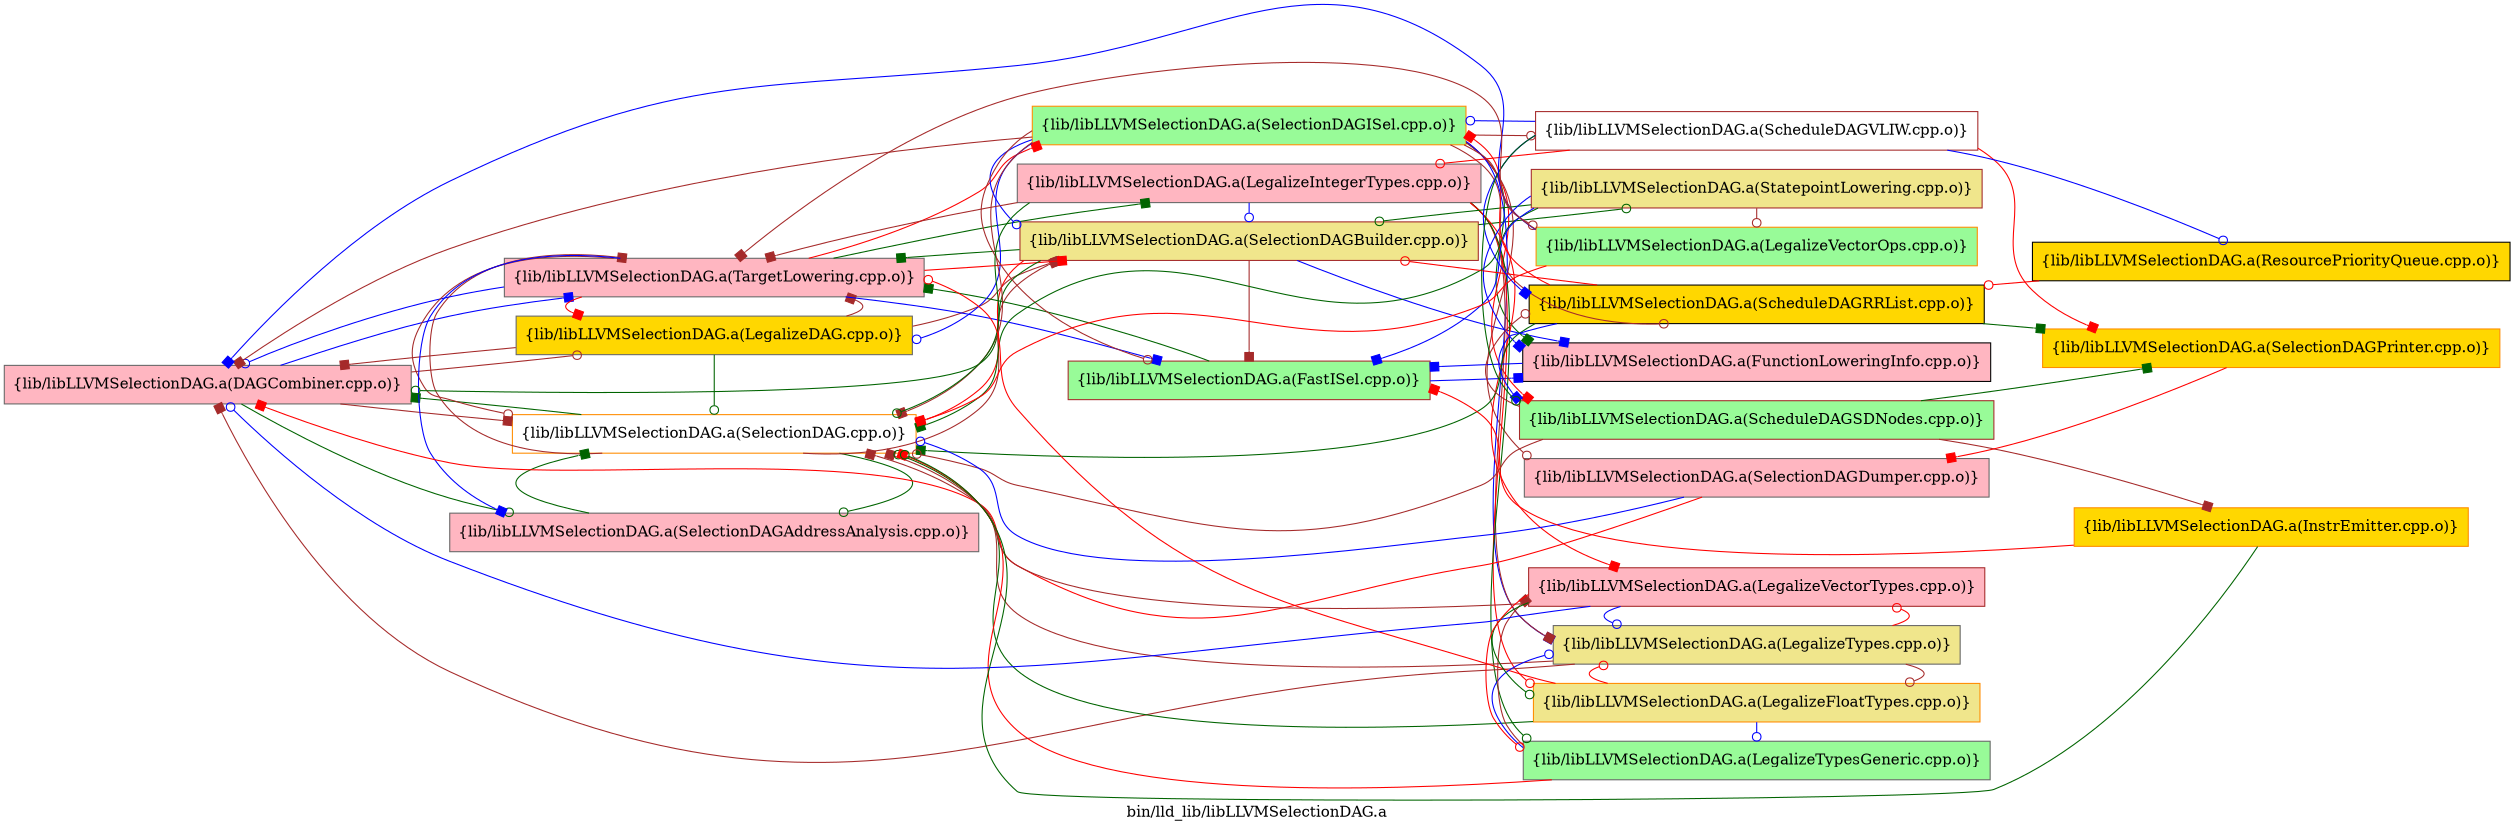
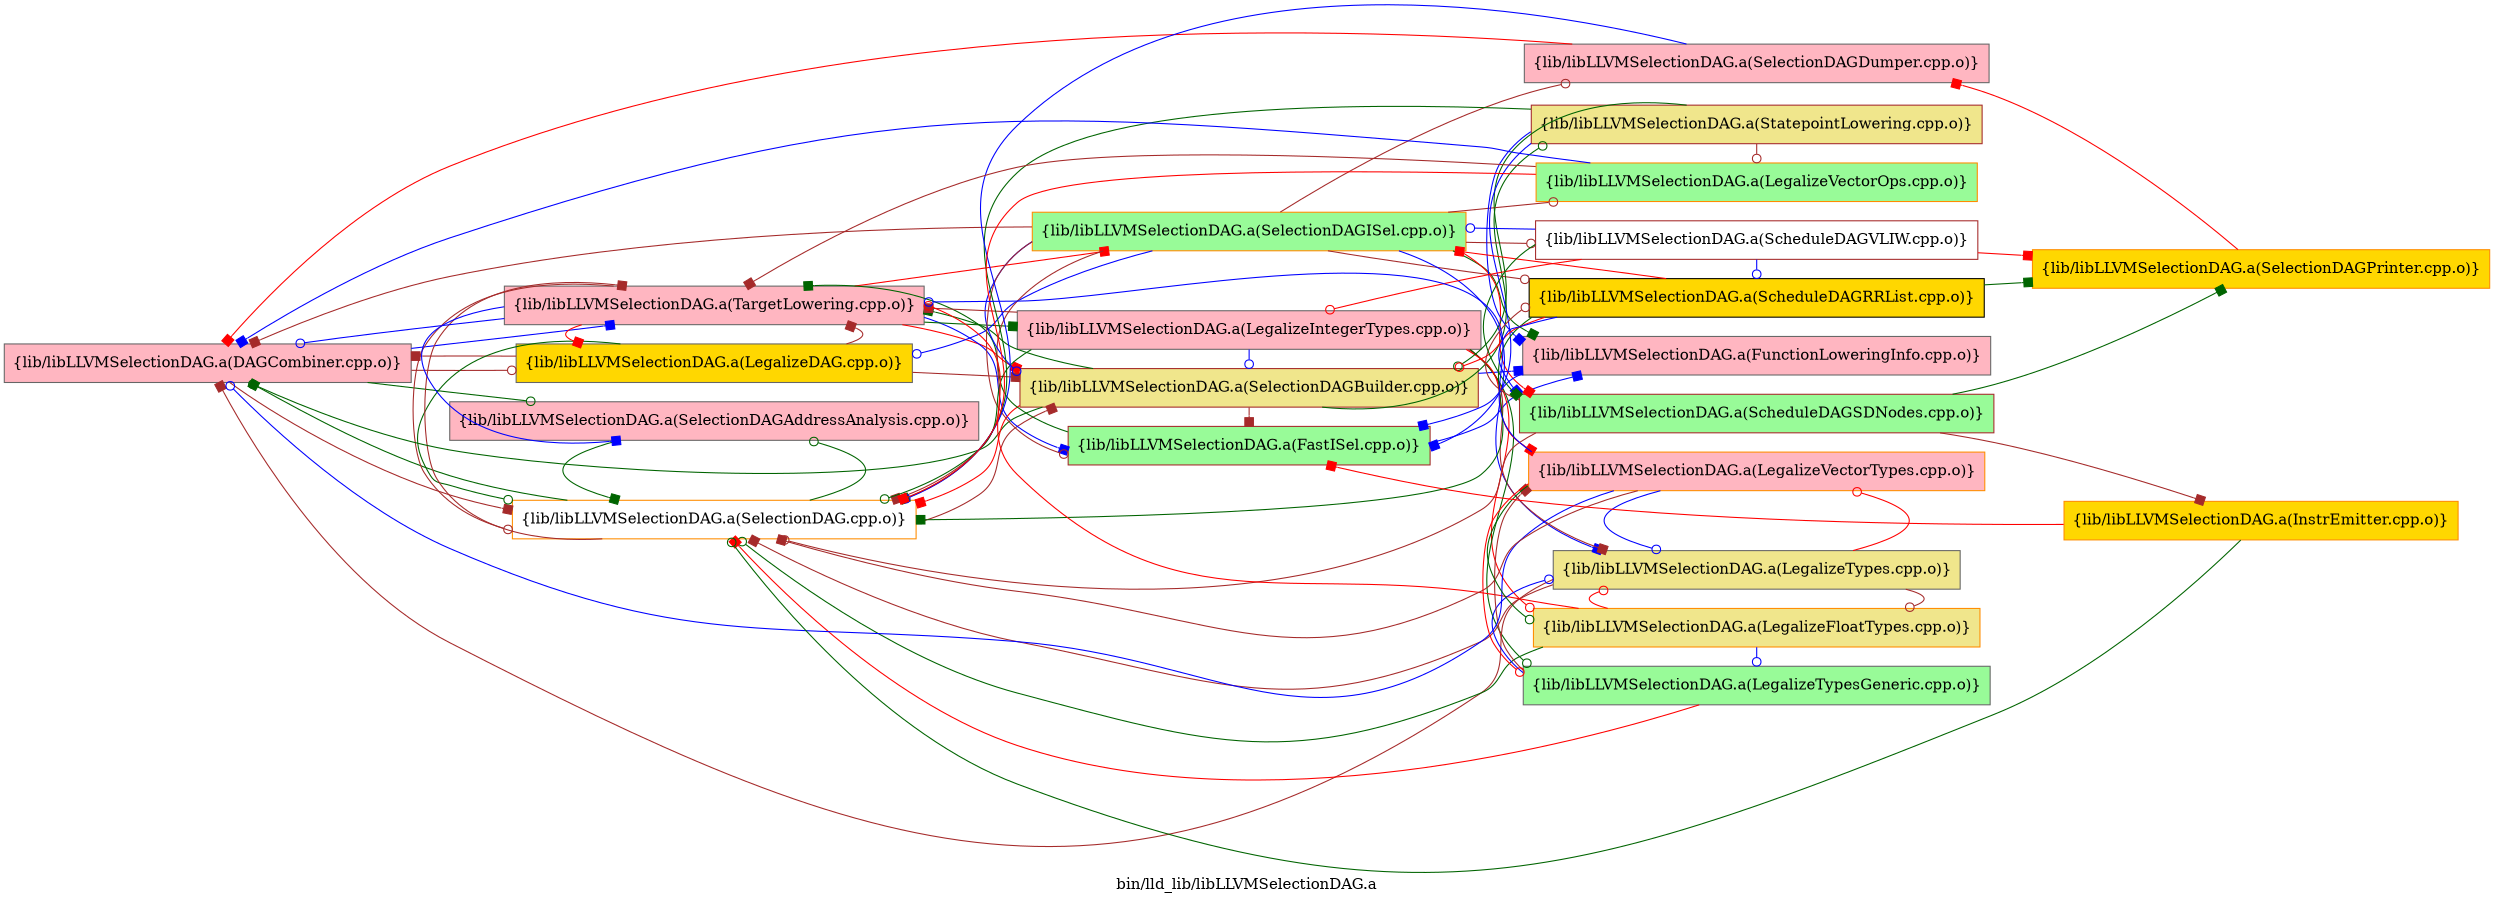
(1484, 208) -> (1757, 265)
(1483, 247) -> (1484, 320)
(2271, 262) -> none
none -> (1294, 275)
(1757, 362) -> (1757, 356)
(1757, 587) -> (1757, 471)
